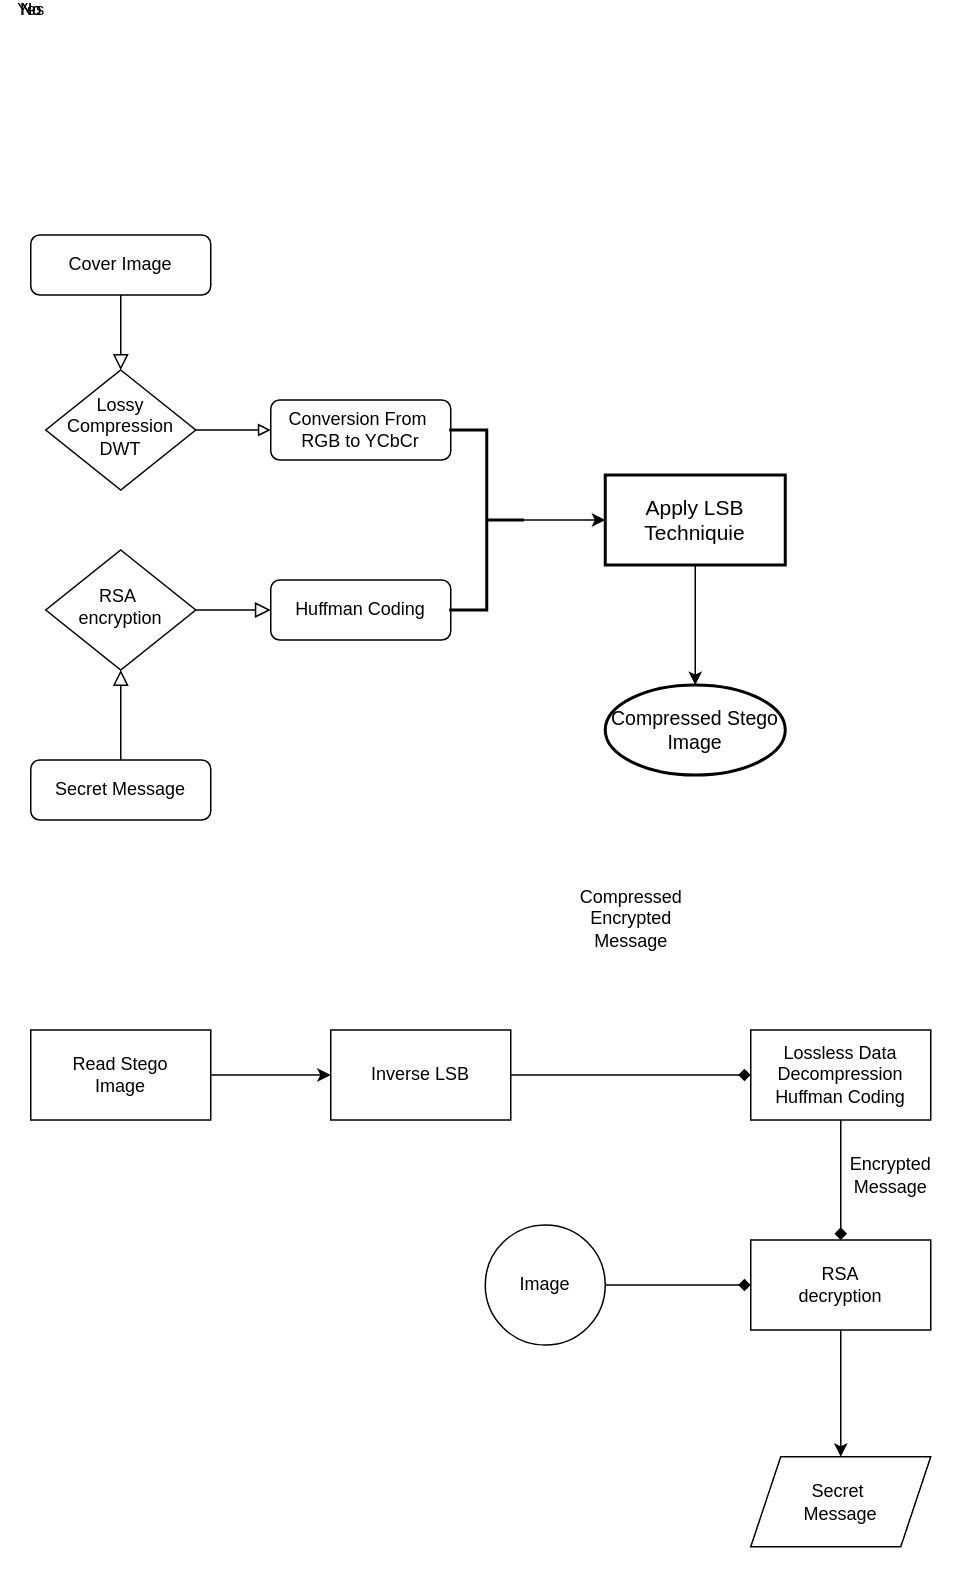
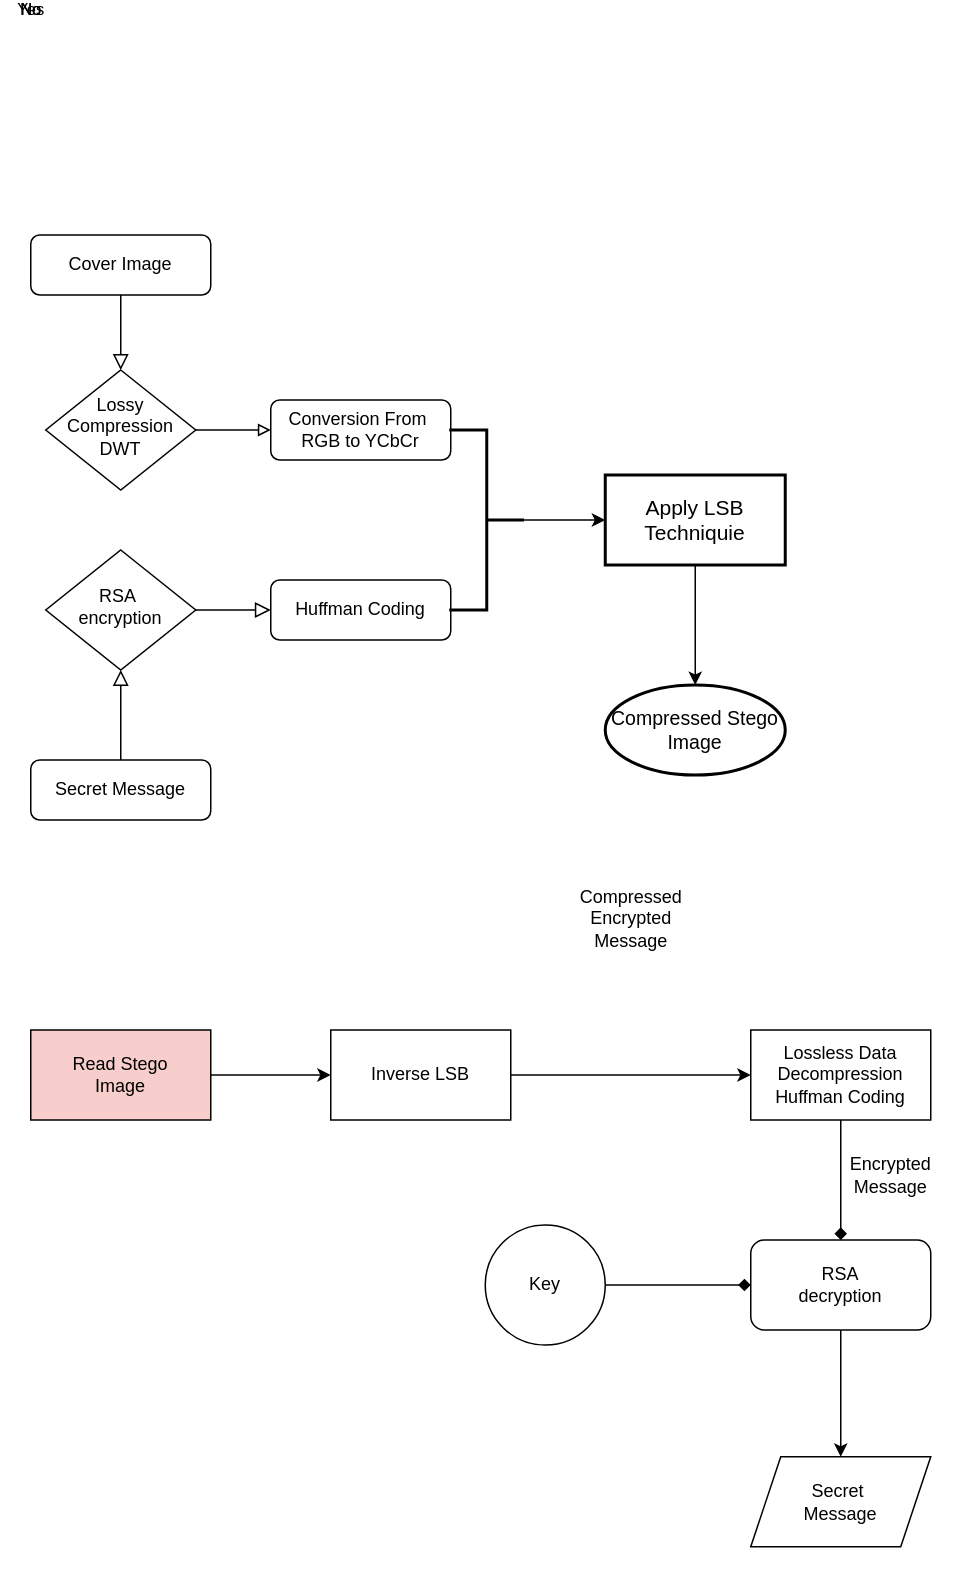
(121, 1075) -> (121, 1075)
(738, 1075) -> (739, 1075)
(545, 1285) -> (545, 1285)
(841, 1285) -> (841, 1285)
